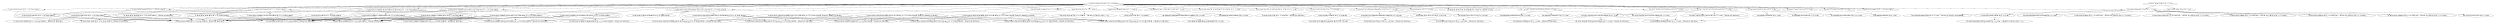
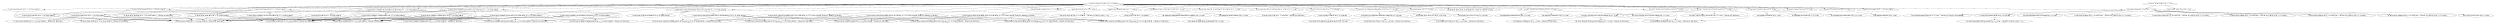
(1995, 16) -> (1995, 16)
